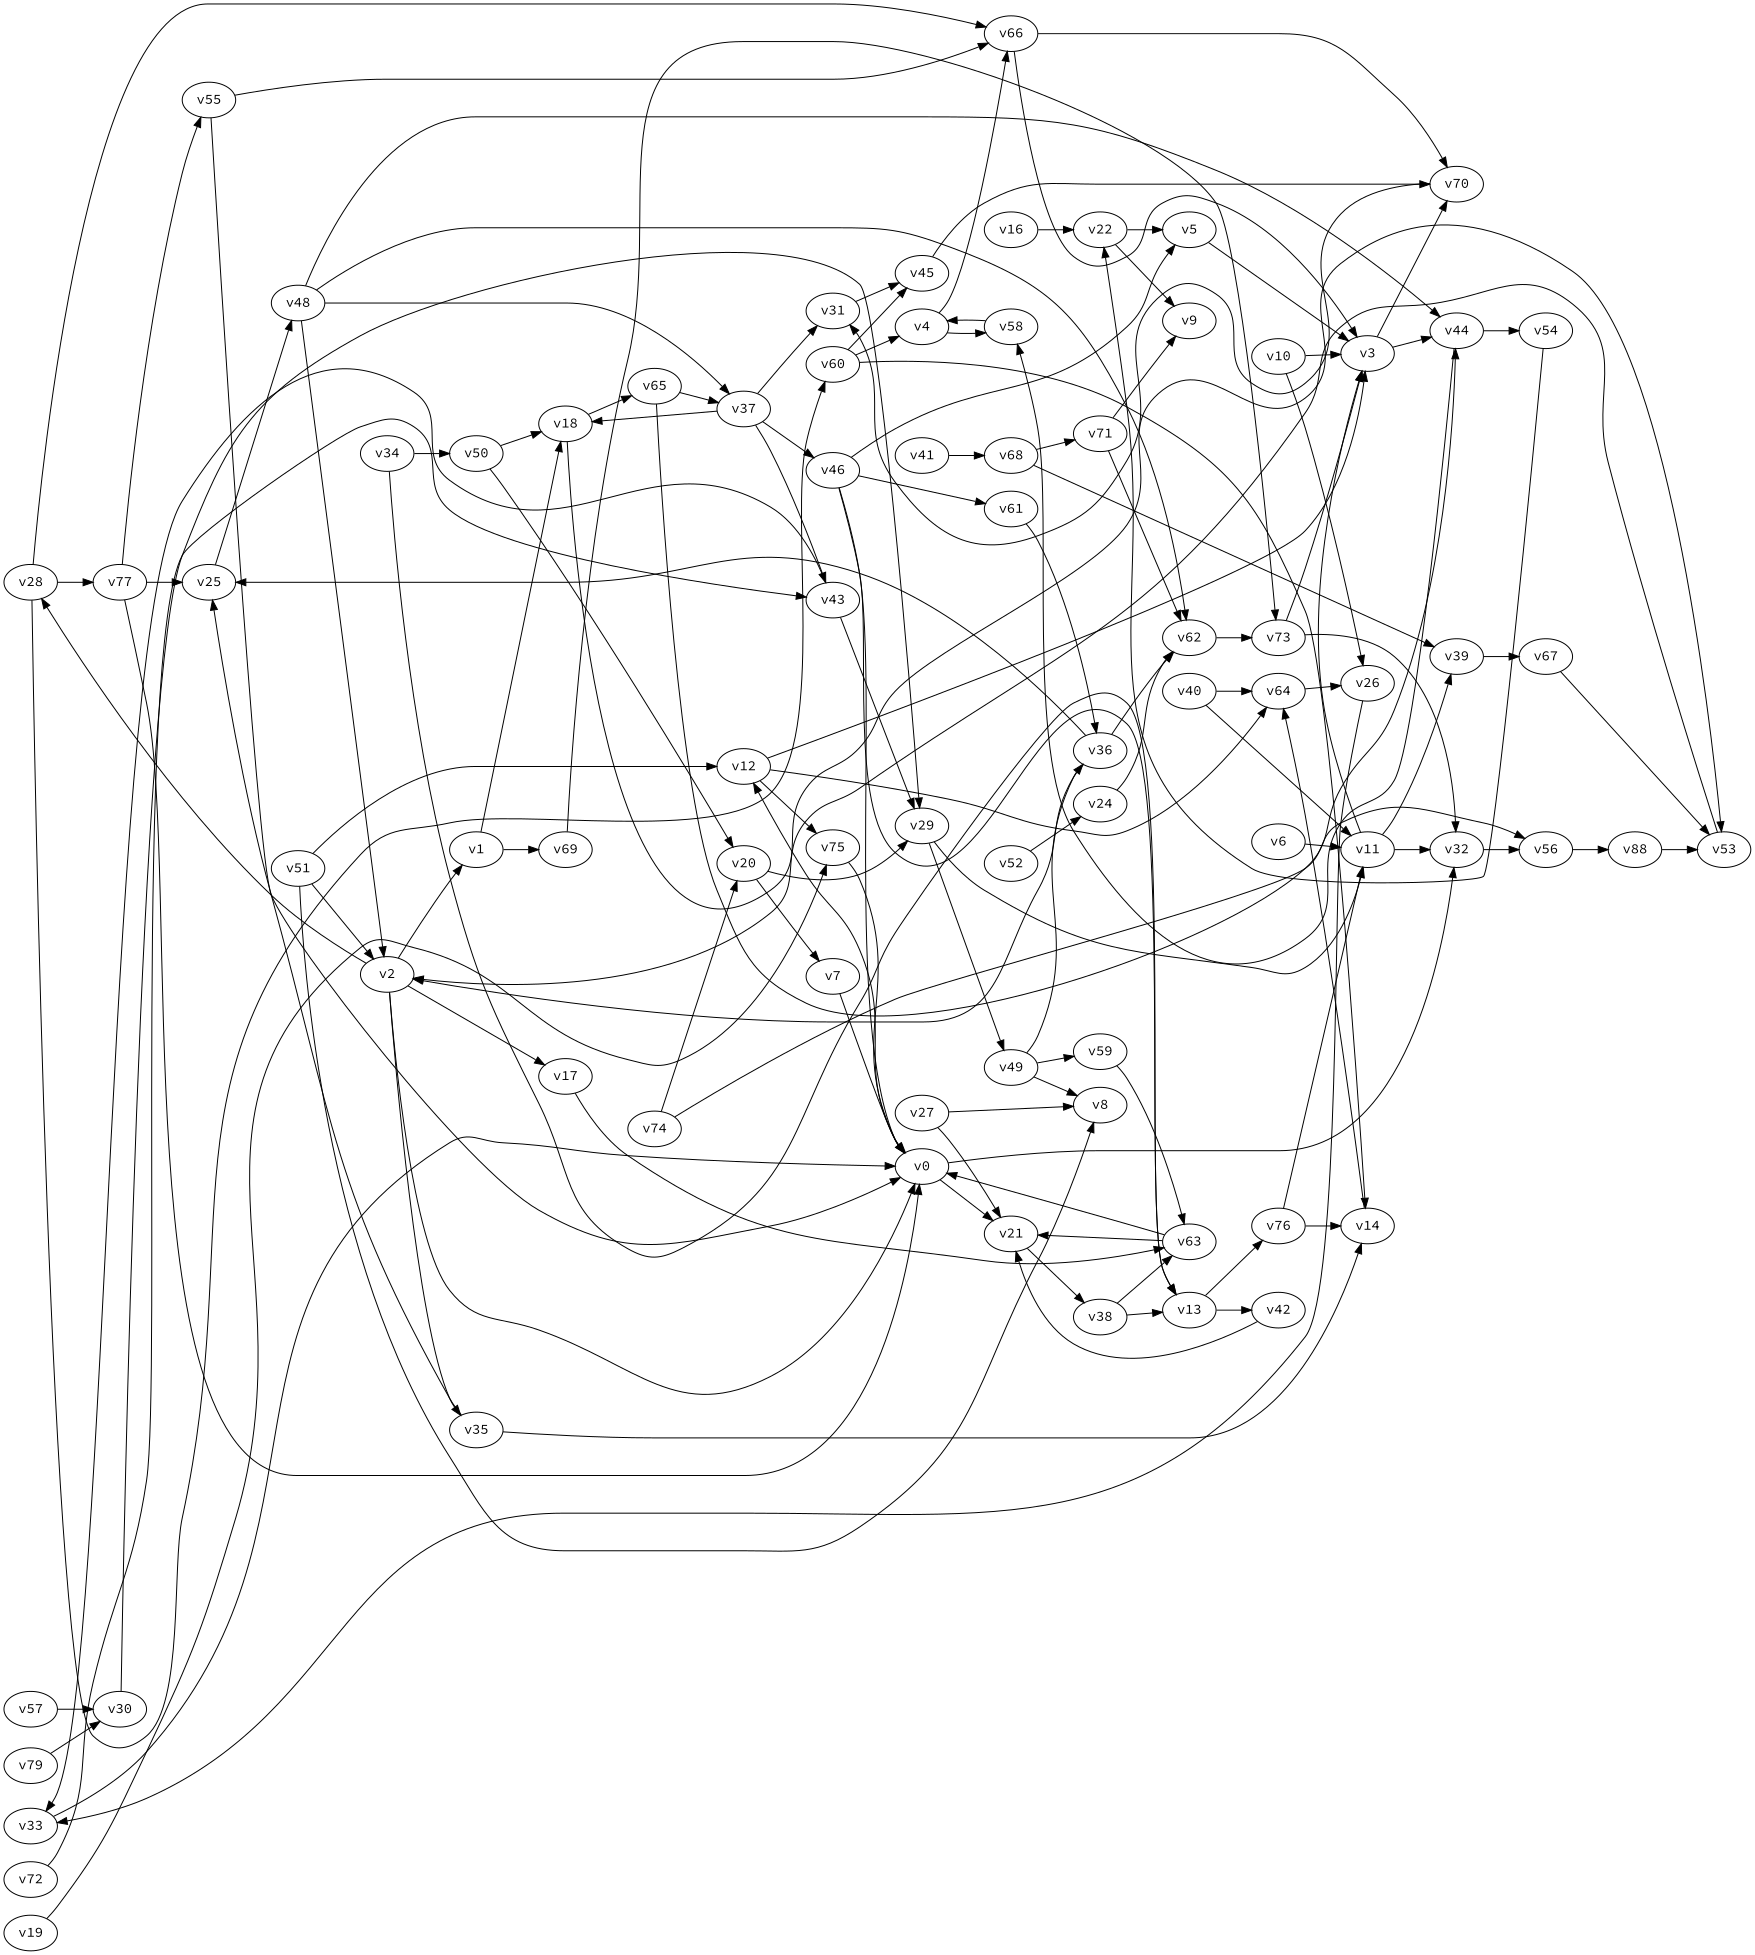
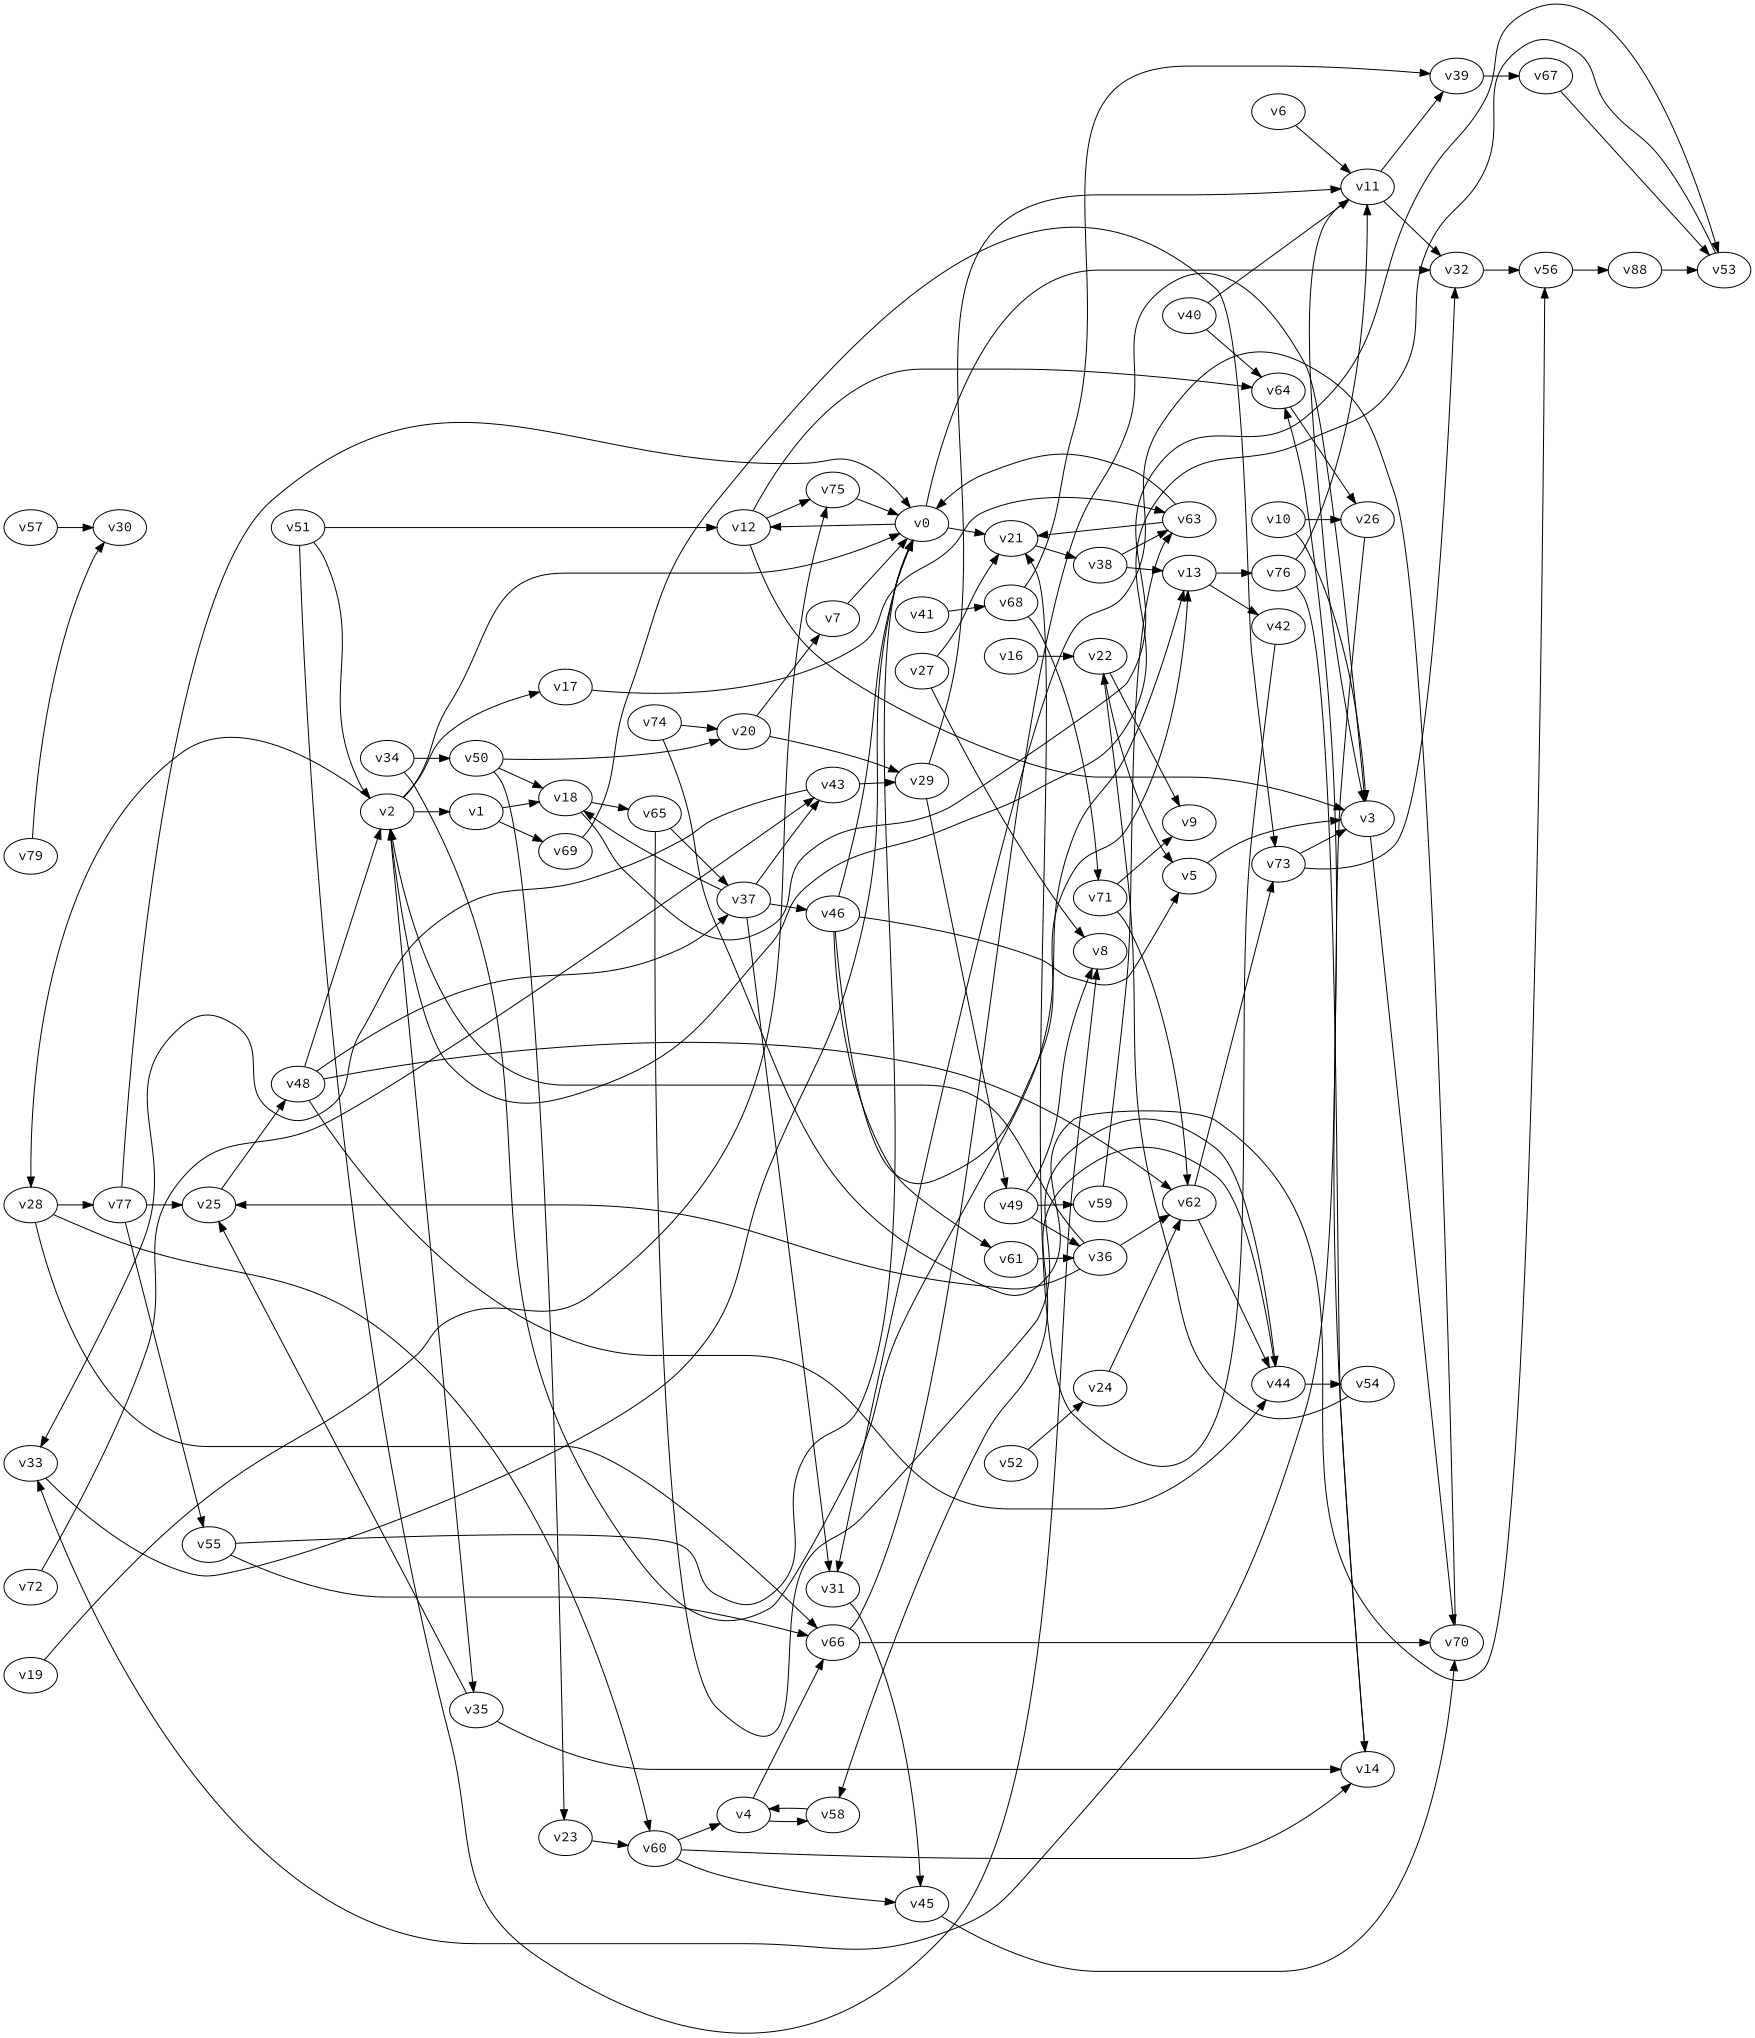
(1407, 343) -> (1232, 1289)
(219, 469) -> none
none -> (565, 1838)
